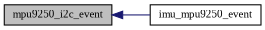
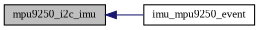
(58, 15) -> (55, 15)
